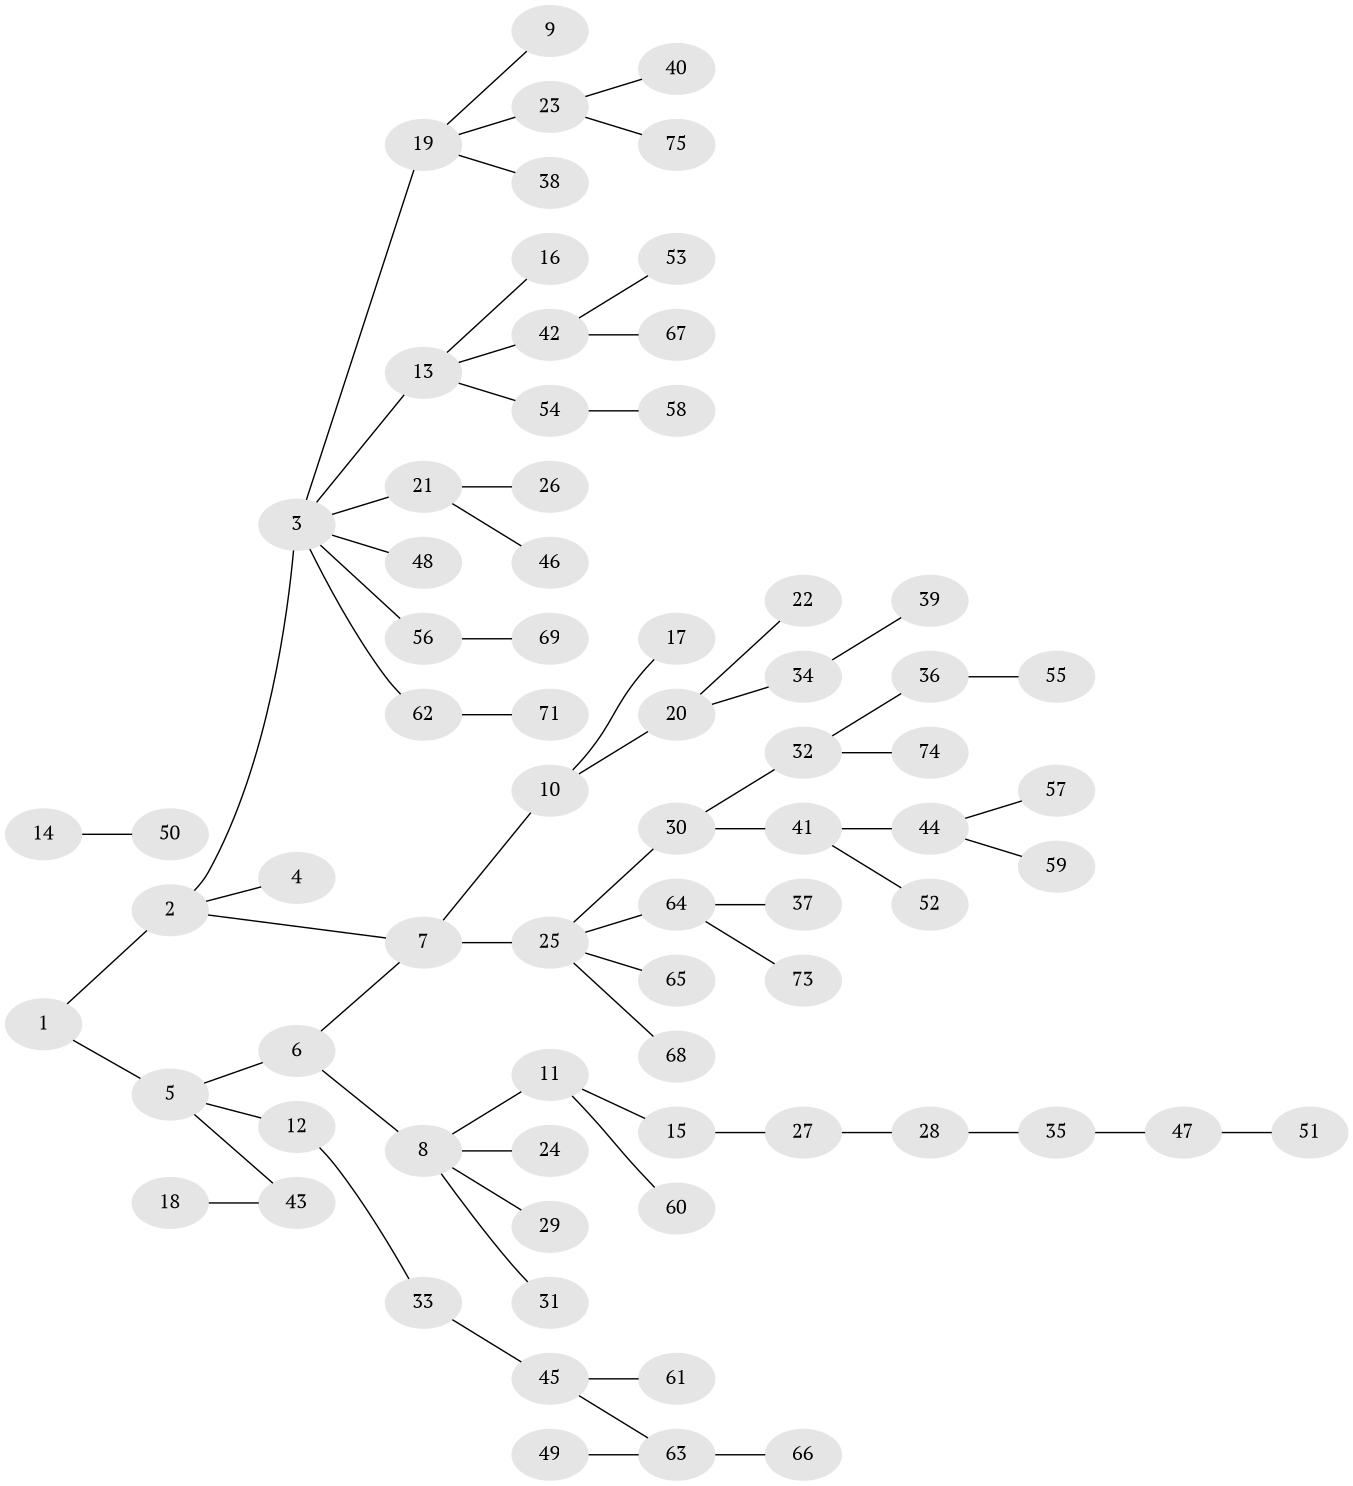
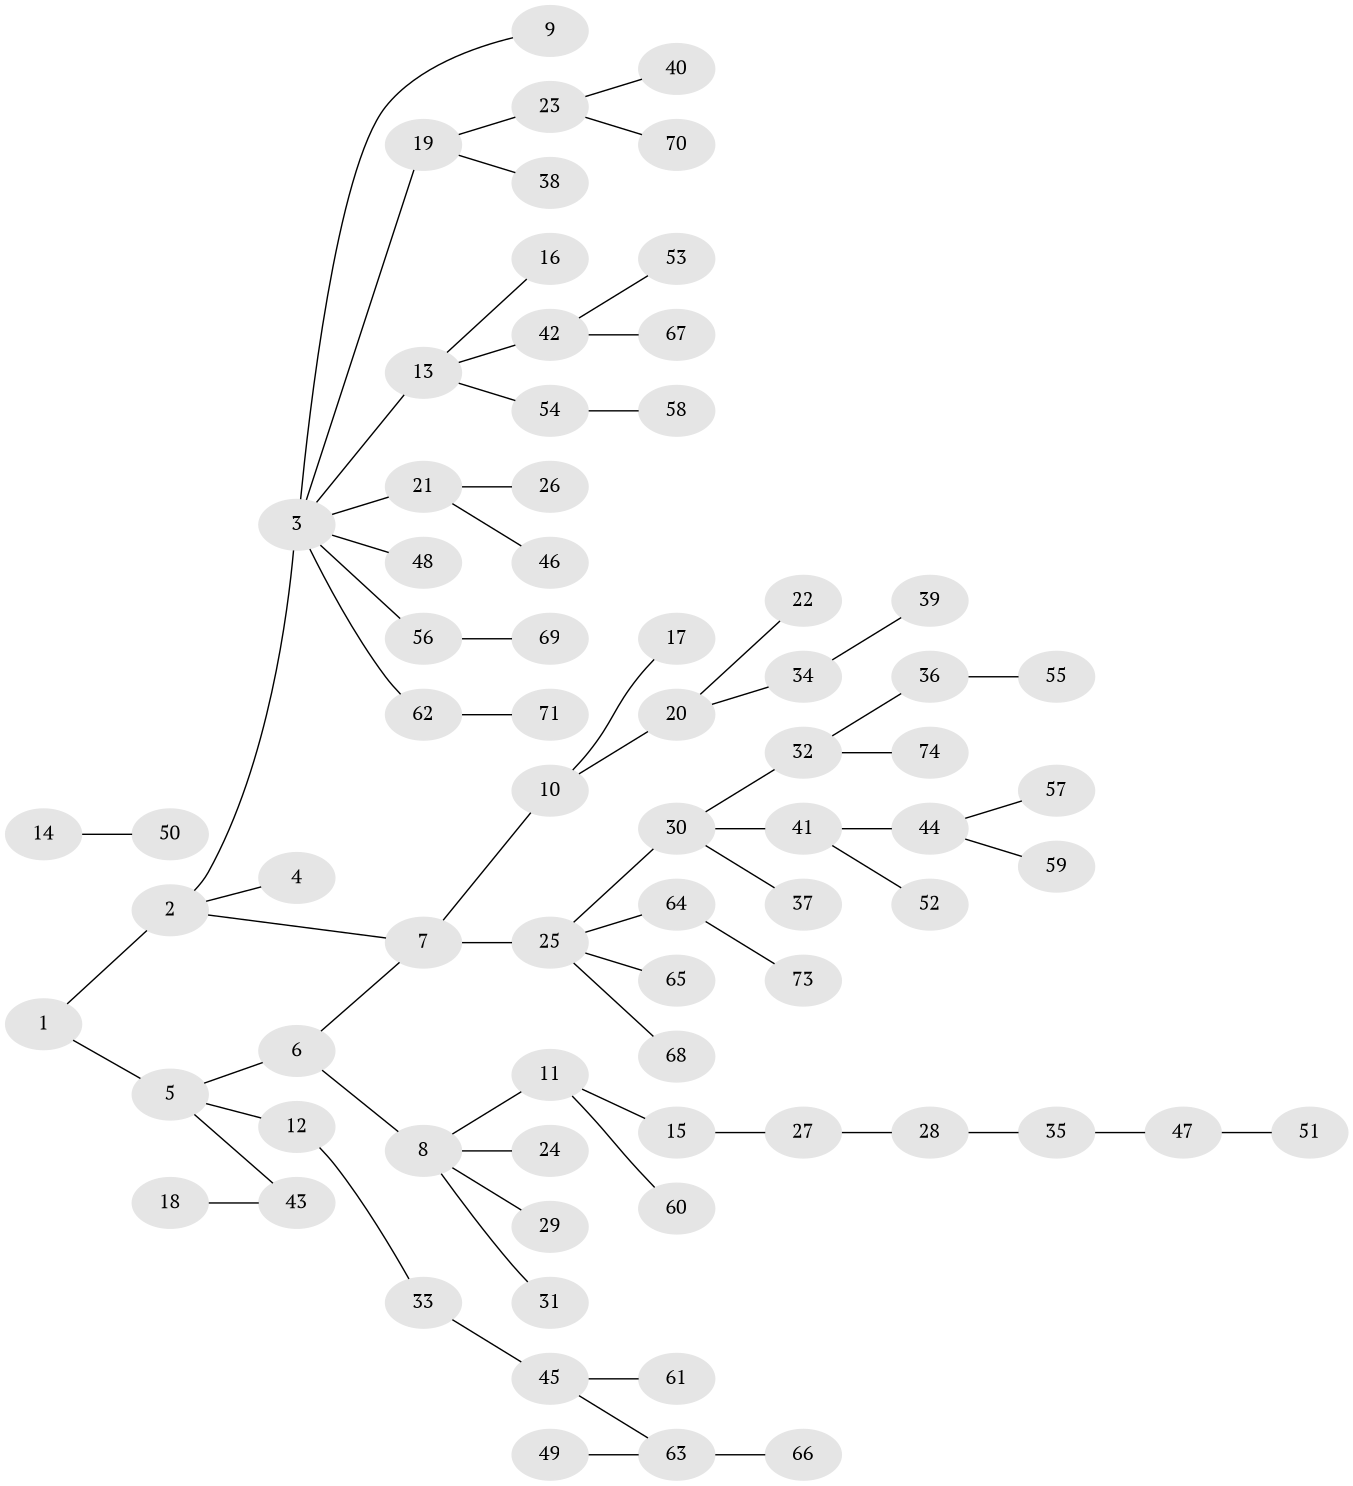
(487, 88) -> (342, 227)
(677, 145) -> (677, 145)
(740, 905) -> (740, 867)
